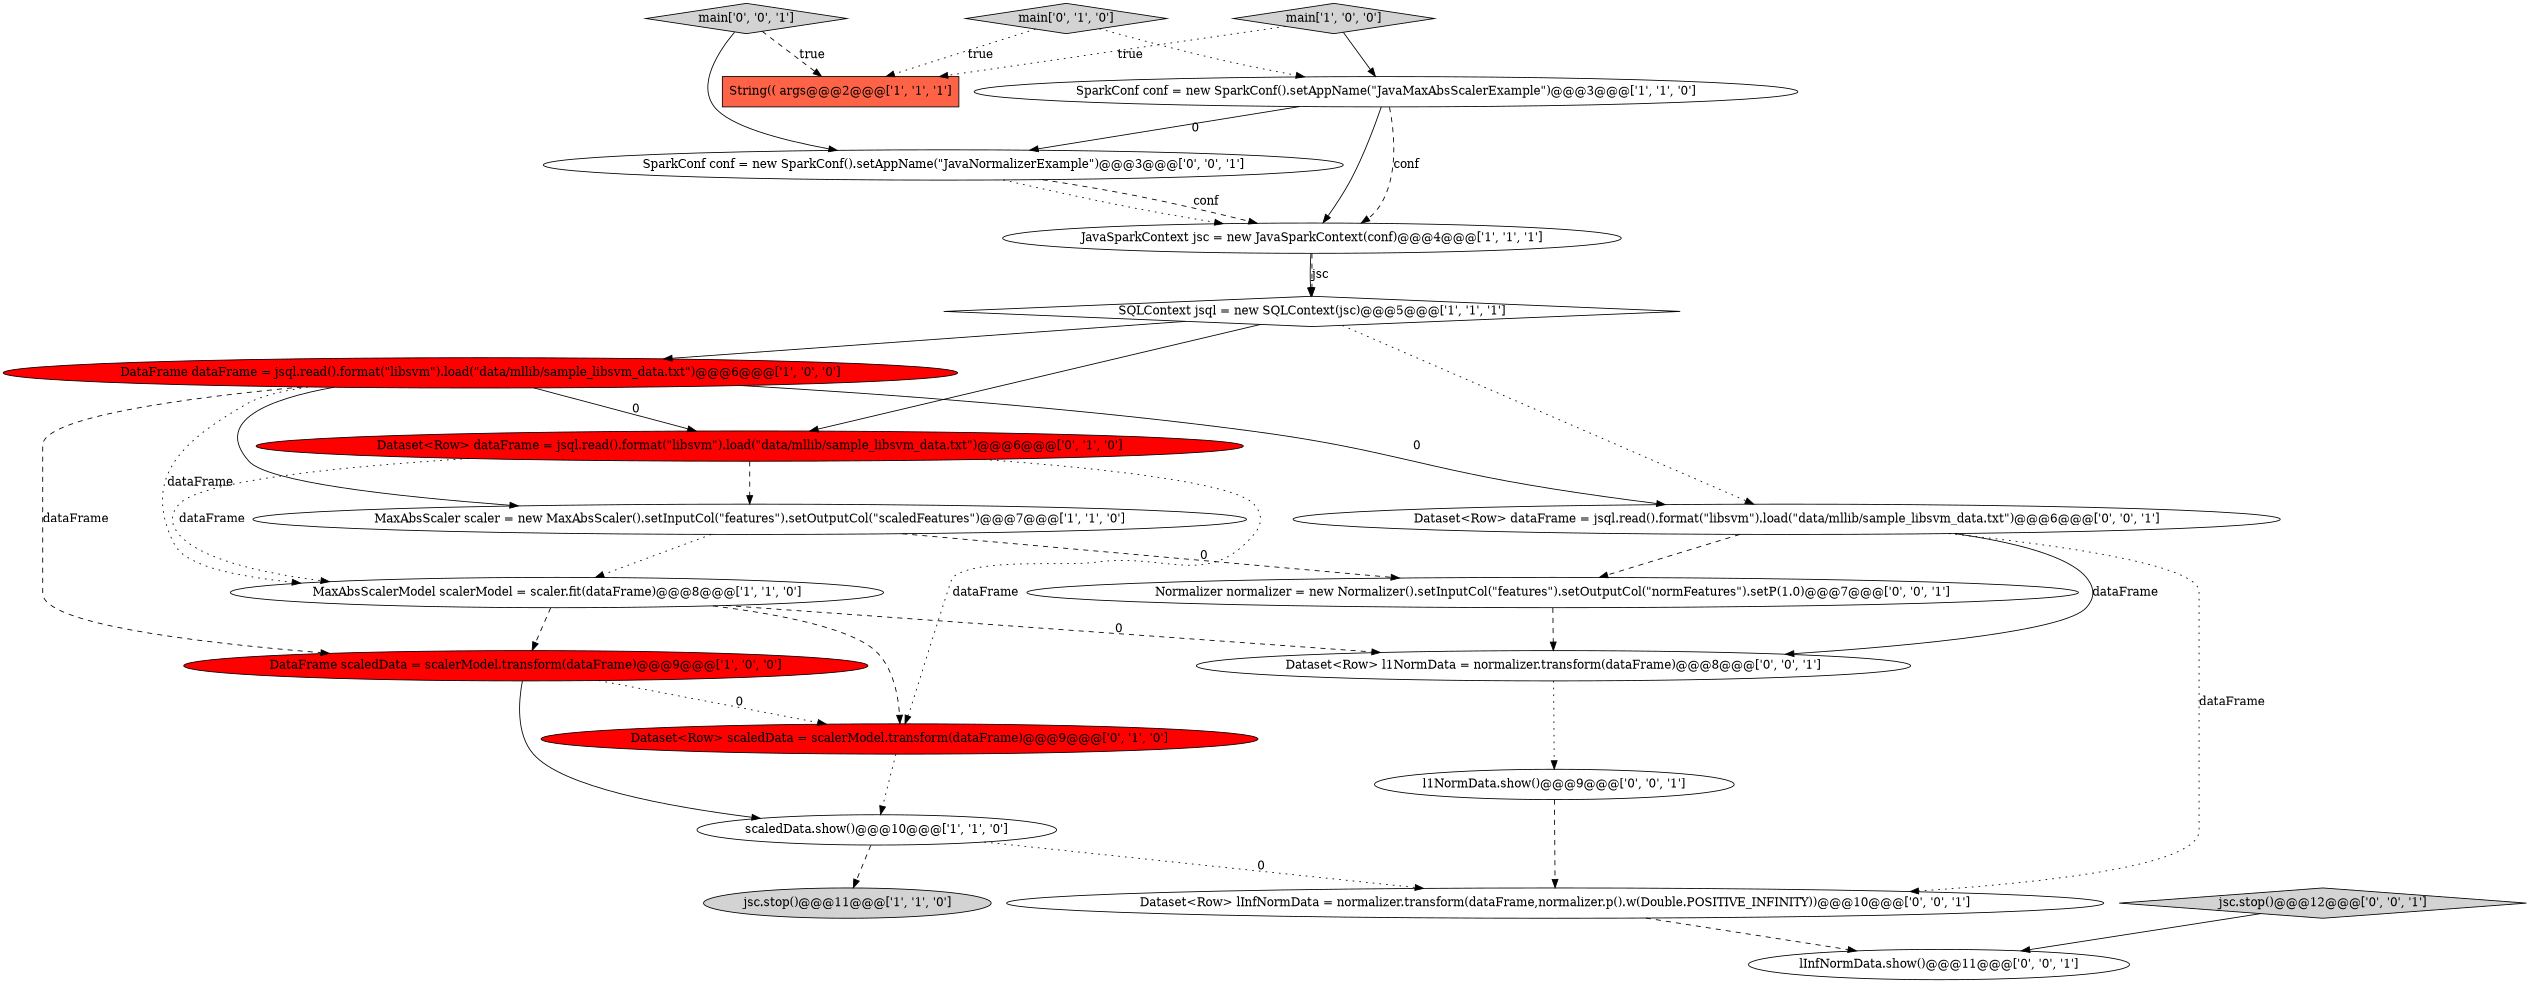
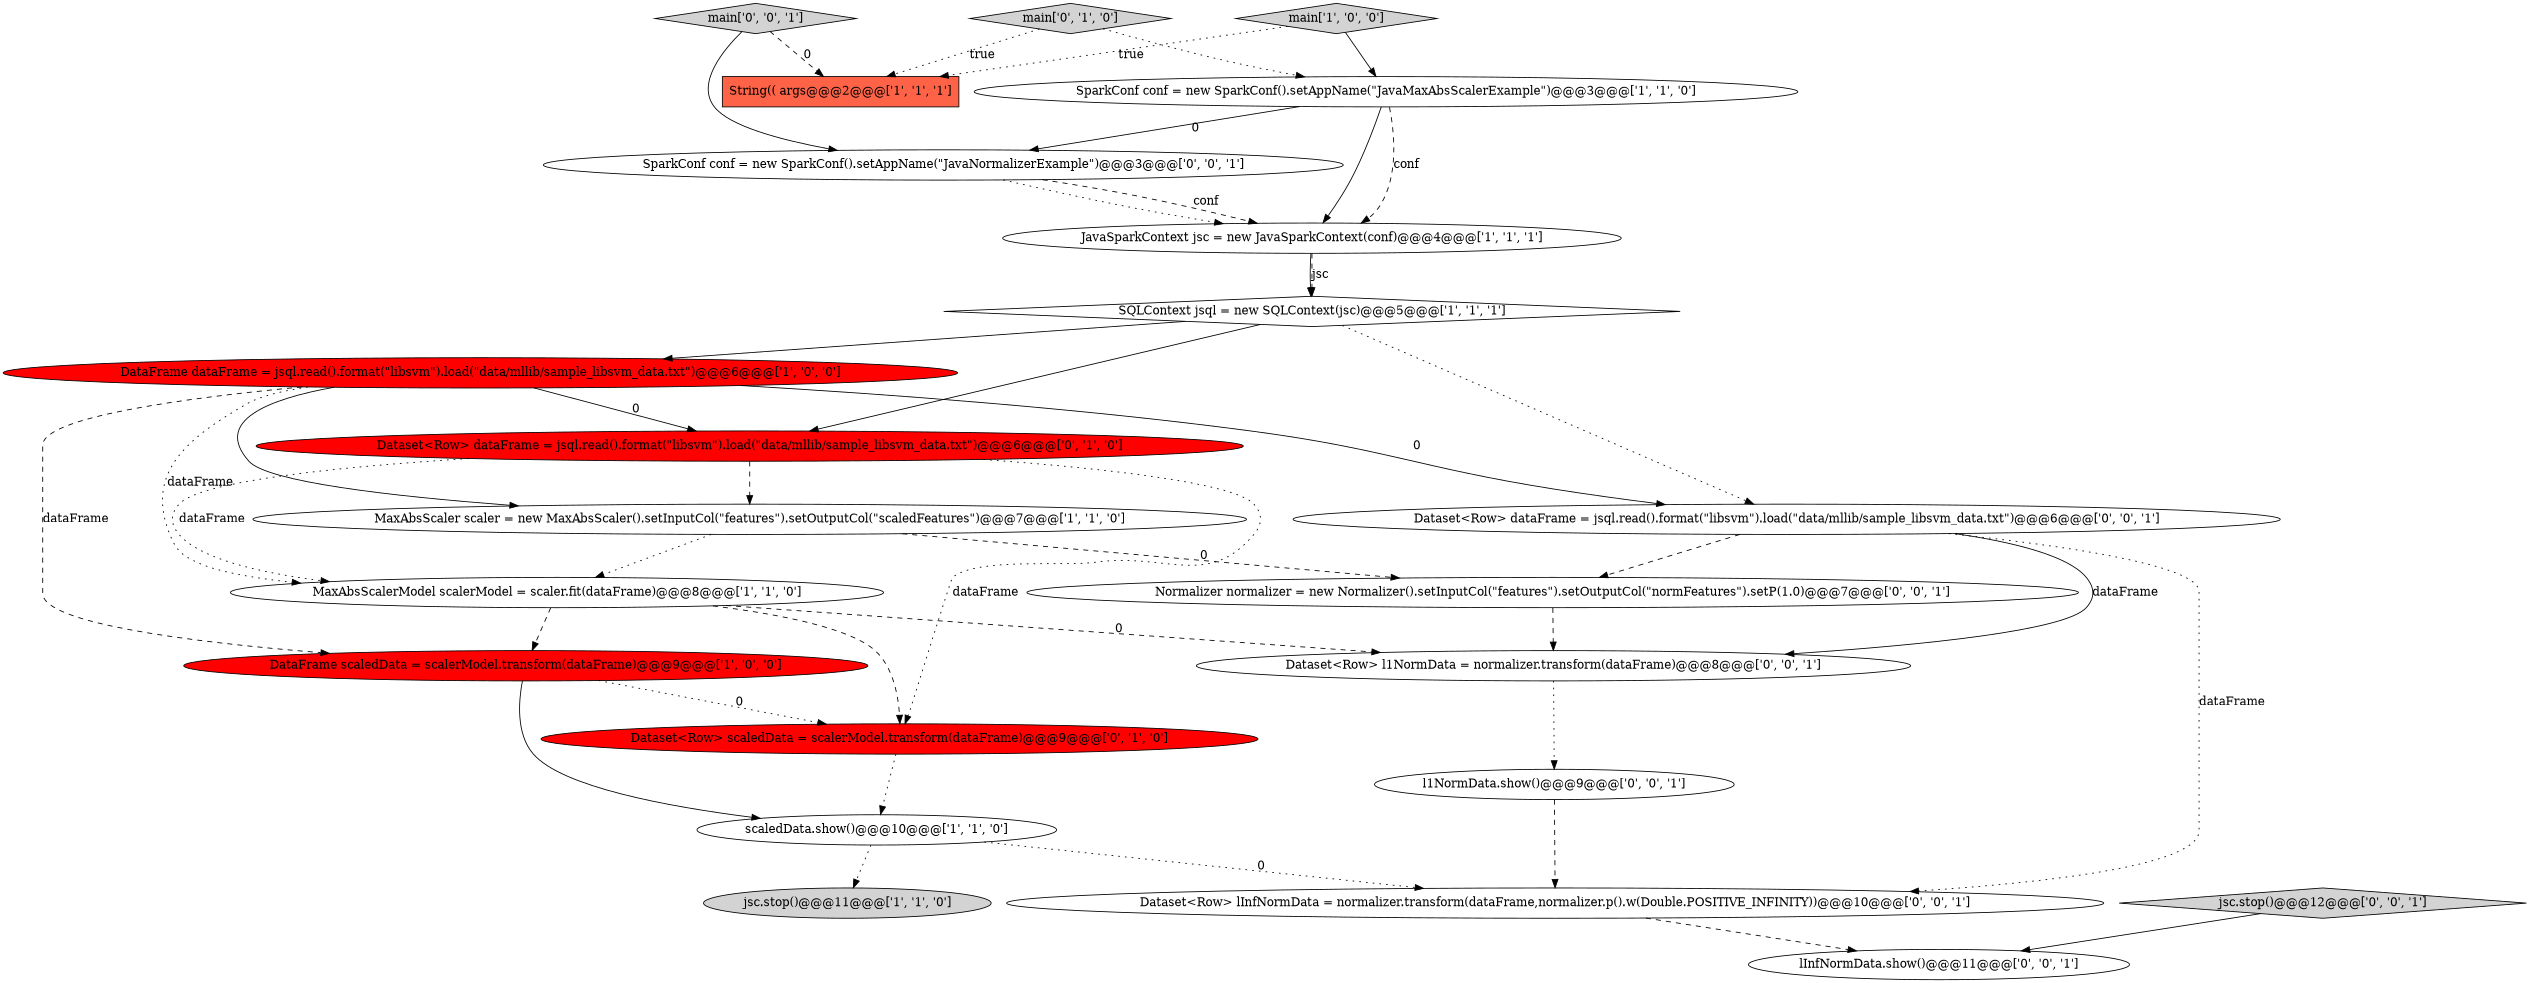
(812, 55) -> (808, 55)
(864, 863) -> (864, 863)
